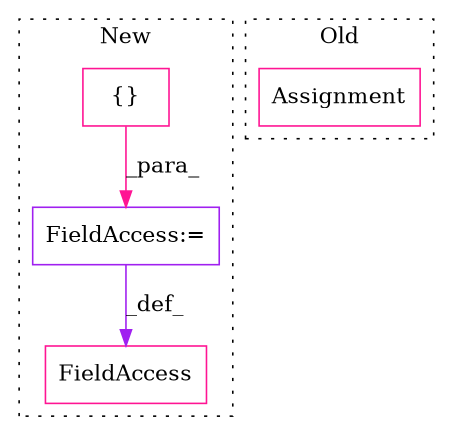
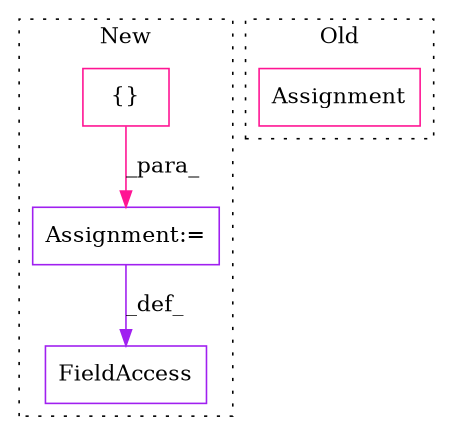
(126, 236) -> (126, 236)
(126, 375) -> (126, 375)
